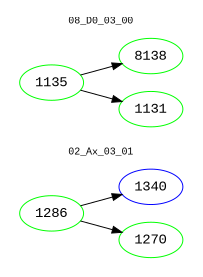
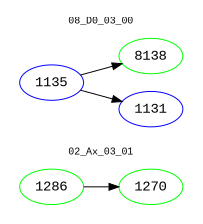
(52, 83) -> (52, 83)
(151, 109) -> (151, 109)
(151, 187) -> none
